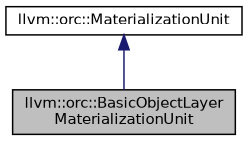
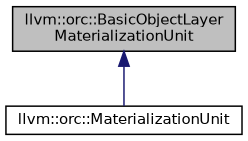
(124, 70) -> (124, 86)
